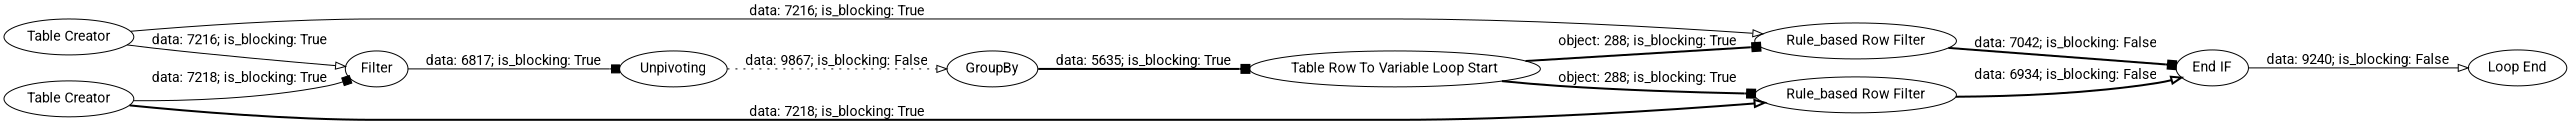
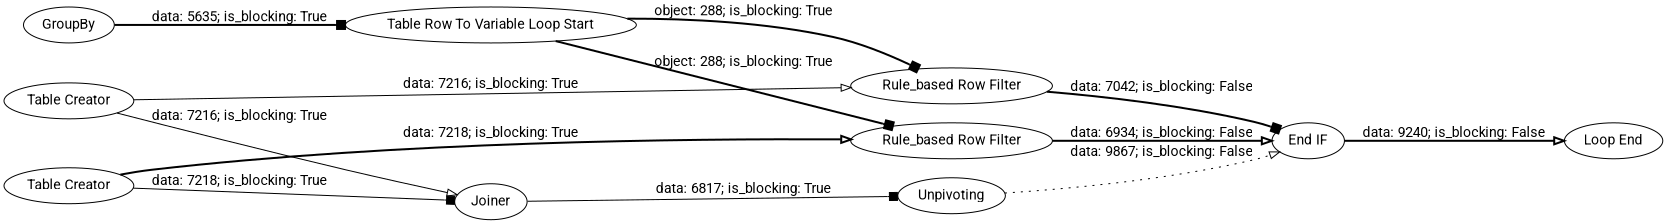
(2353, 68) -> (1449, 141)
(377, 69) -> (491, 202)
(832, 69) -> (1138, 180)
